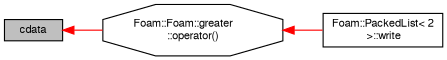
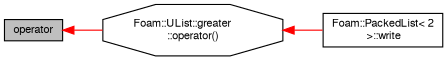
(34, 30) -> (34, 30)
(193, 30) -> (193, 30)
